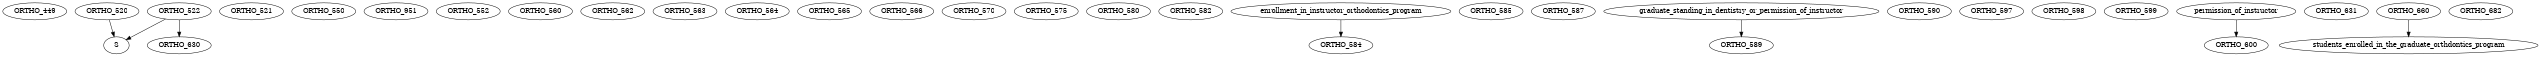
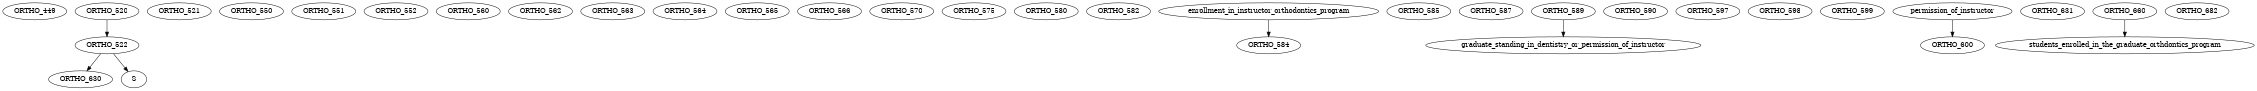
(396, 11) -> (324, 11)
(111, 26) -> (107, 26)
(1741, 26) -> (1563, 26)
